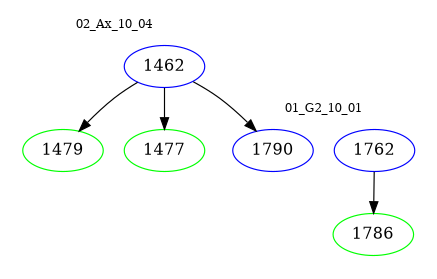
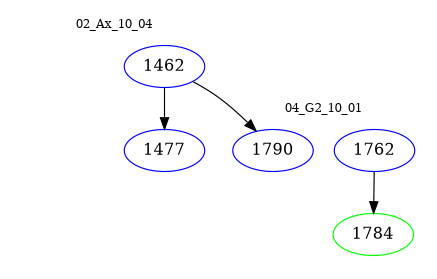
(324, 109) -> (324, 109)
(63, 150) -> none
(164, 150) -> (164, 150)
(373, 235) -> (373, 235)
